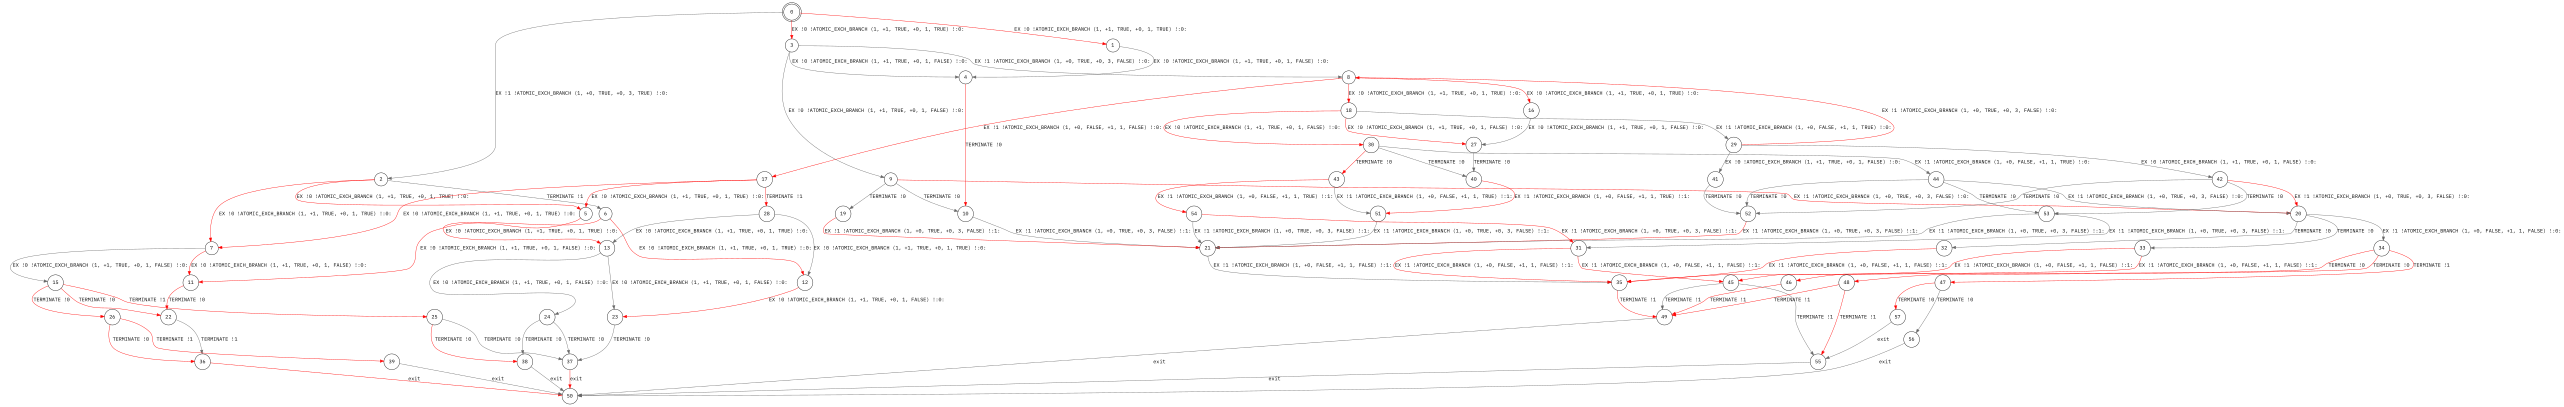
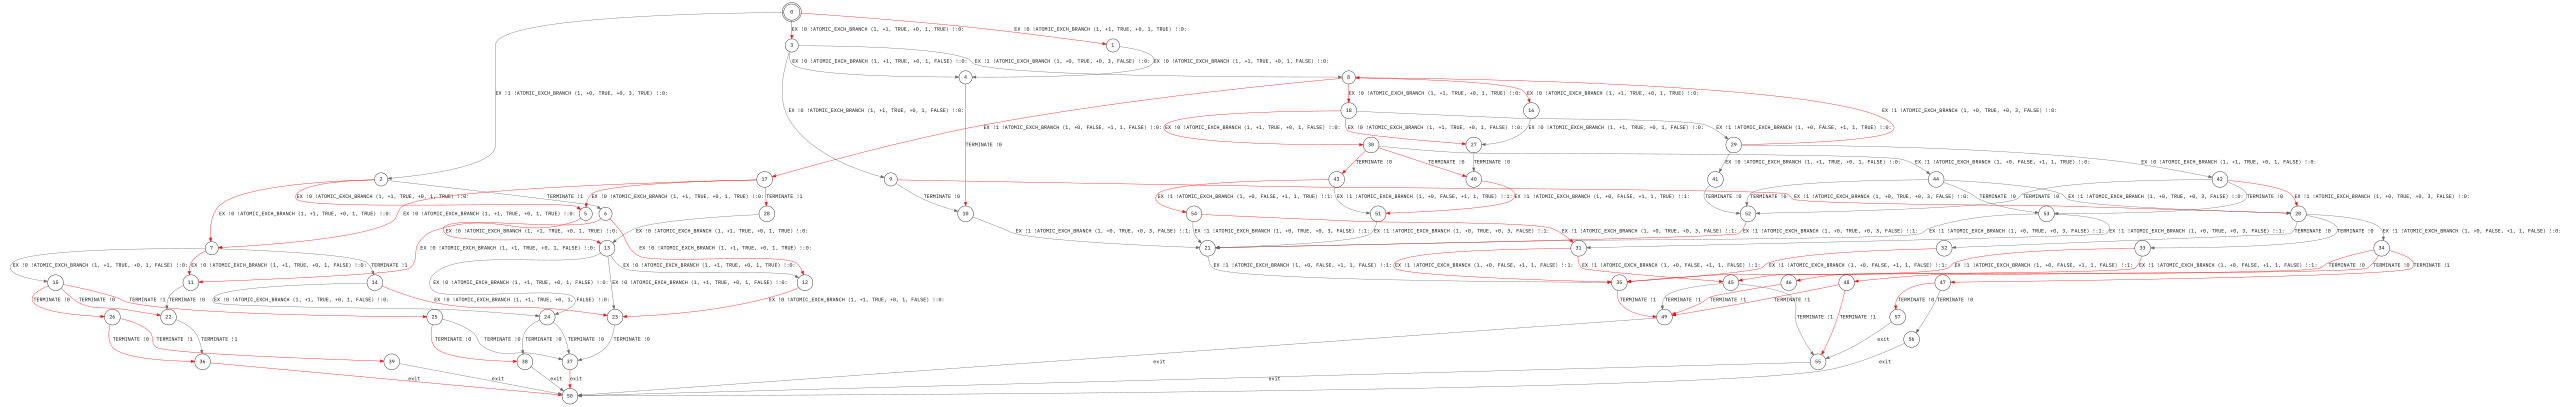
(1421, 162) -> (1421, 162)
(843, 214) -> none
(810, 232) -> (700, 273)
none -> (375, 283)
(172, 293) -> (172, 293)
